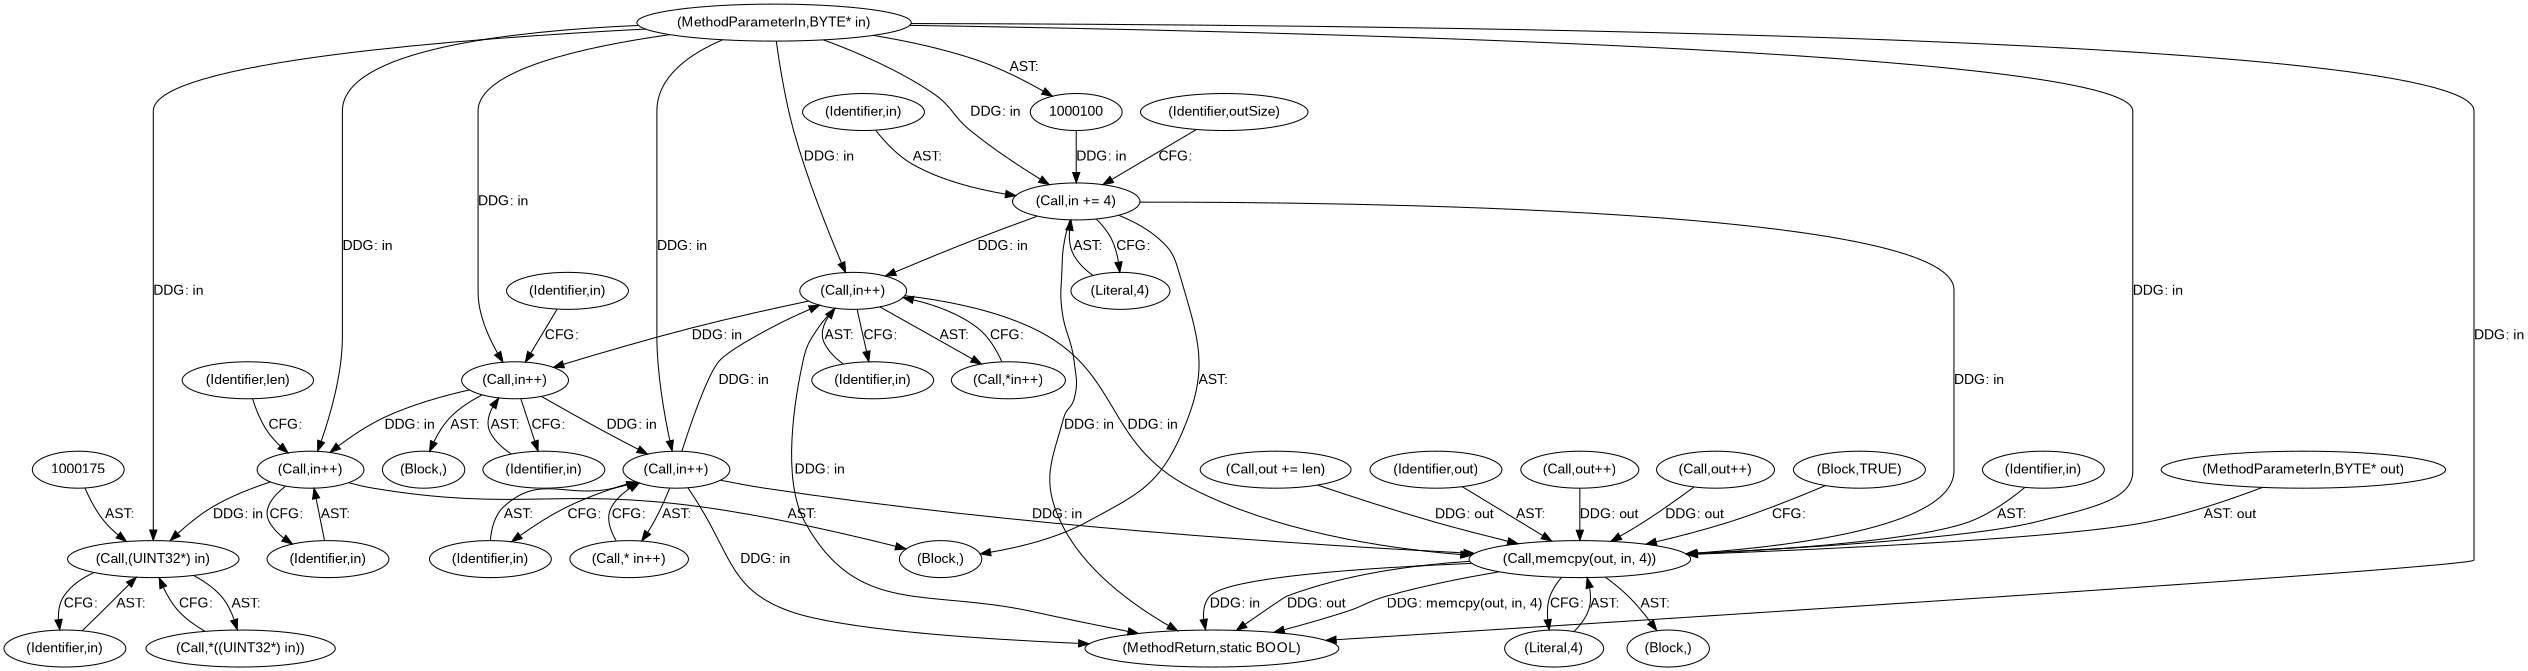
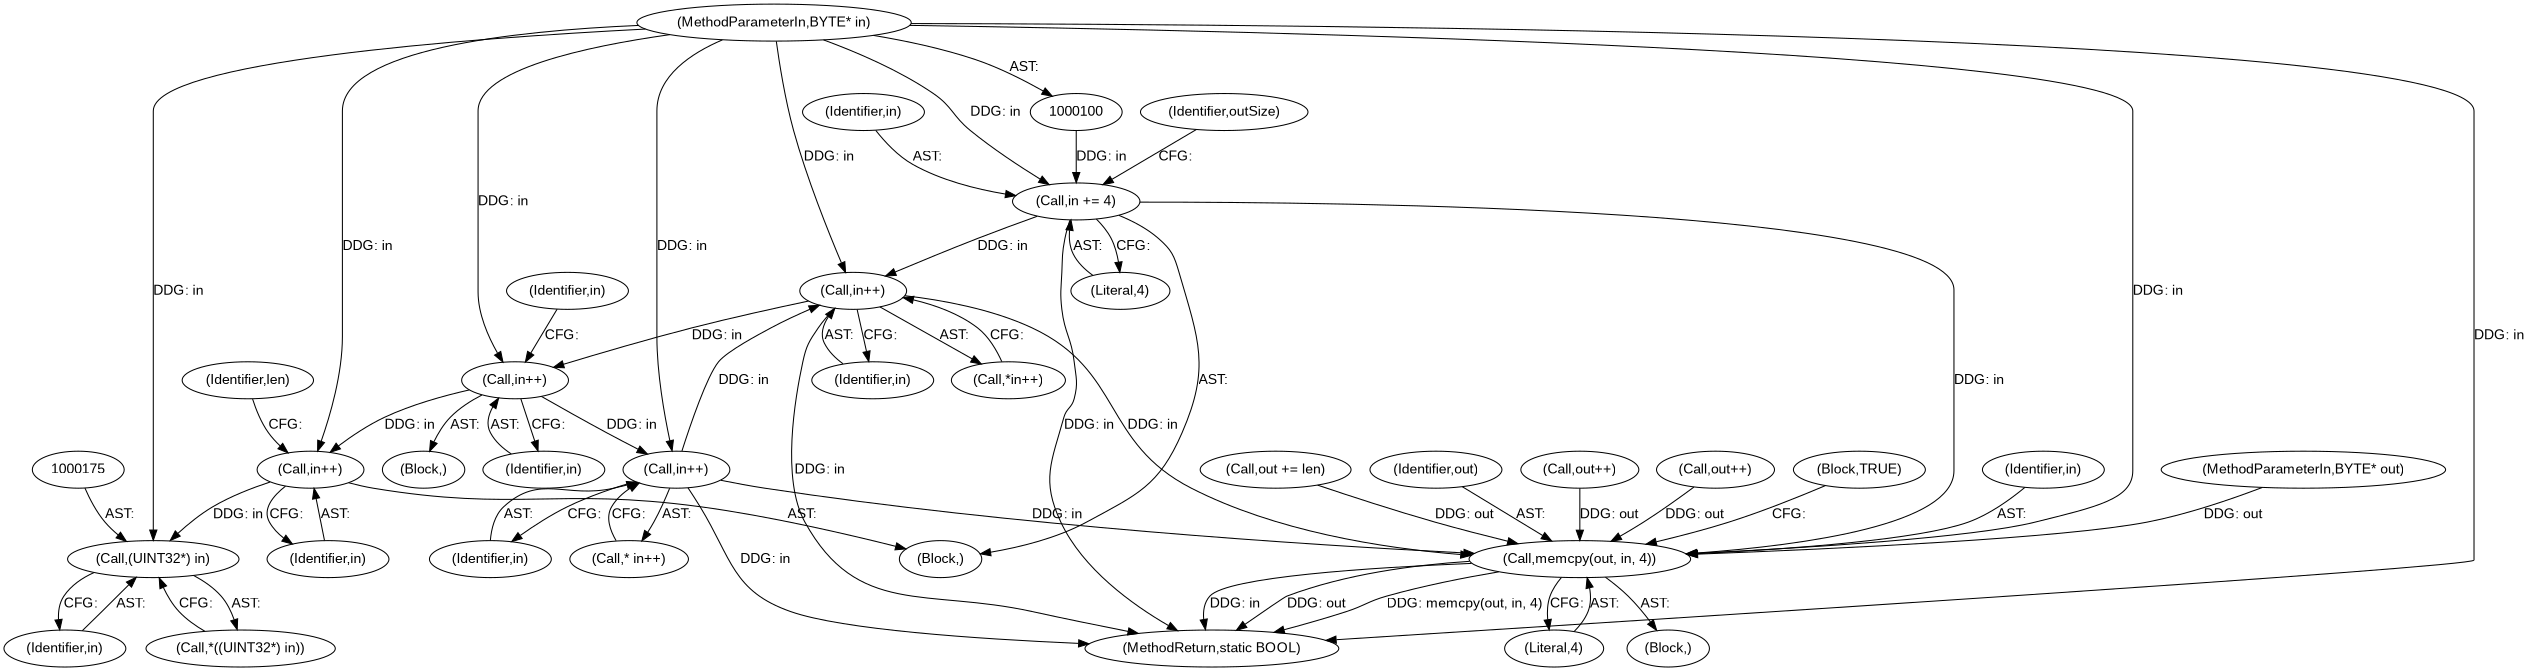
(2230, 514) -> (2233, 514)
